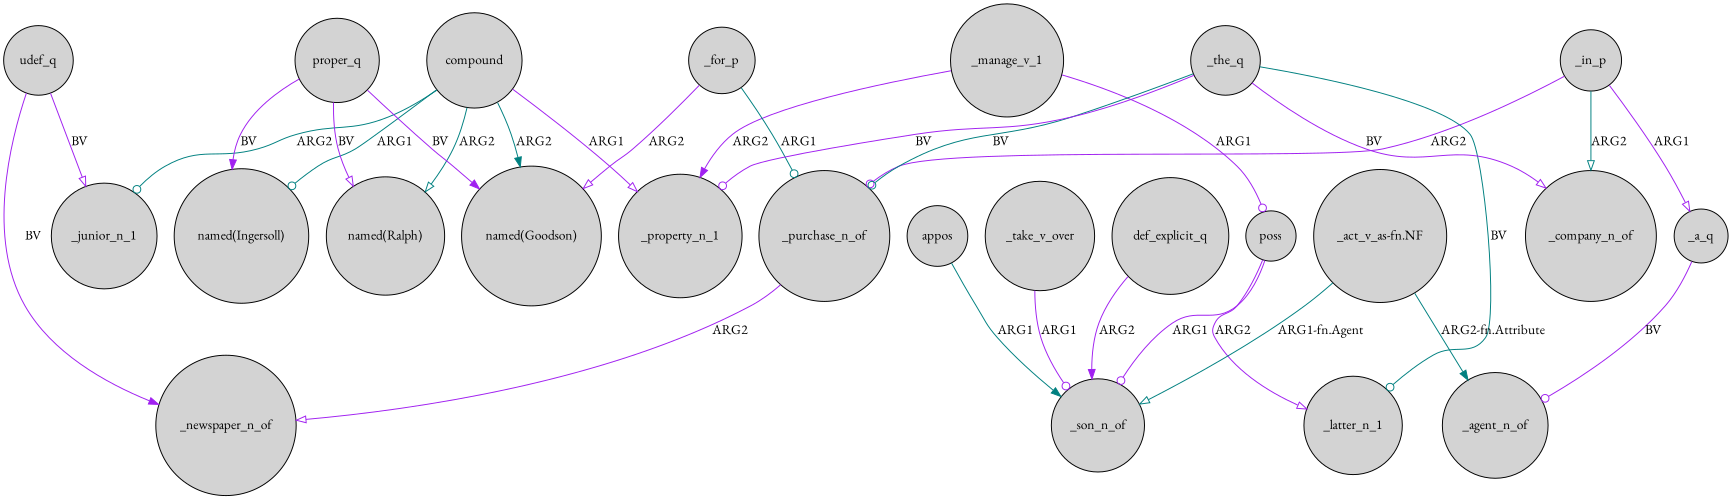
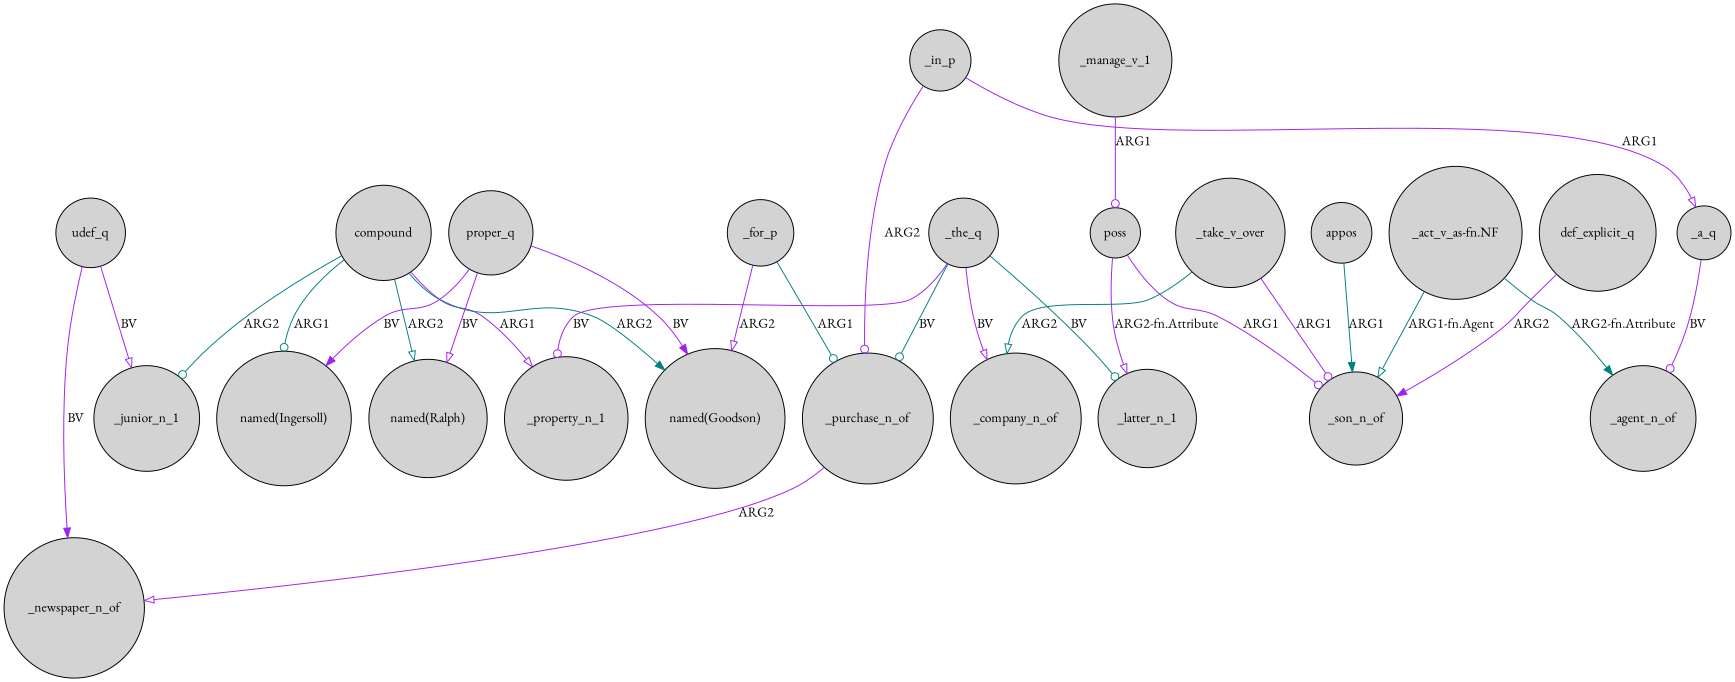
(818, 100) -> none
(1591, 126) -> (1095, 304)
(1233, 330) -> (1167, 324)
